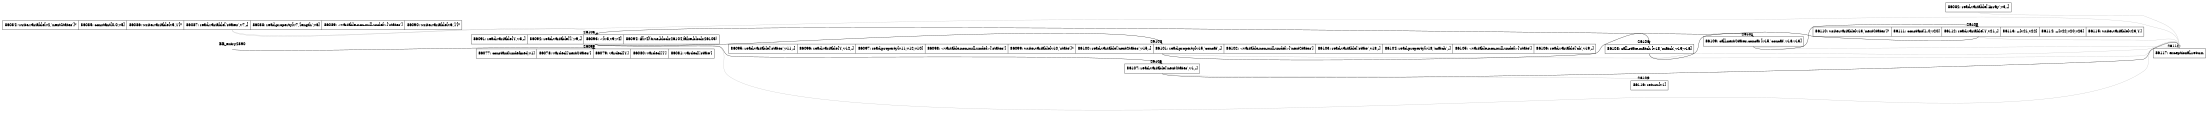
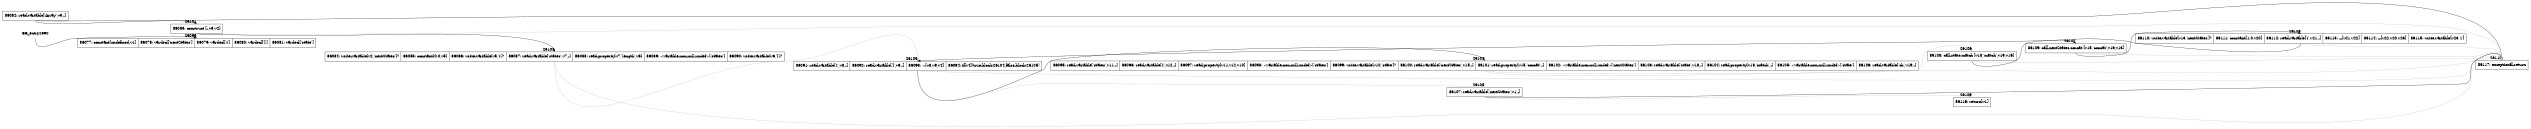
(2086, 15) -> (1279, 17)
none -> (197, 29)
(876, 57) -> (1190, 84)
(1410, 59) -> (1647, 74)
